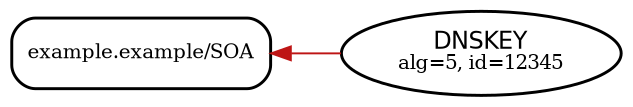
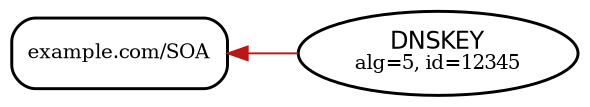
(141, 53) -> (120, 53)
